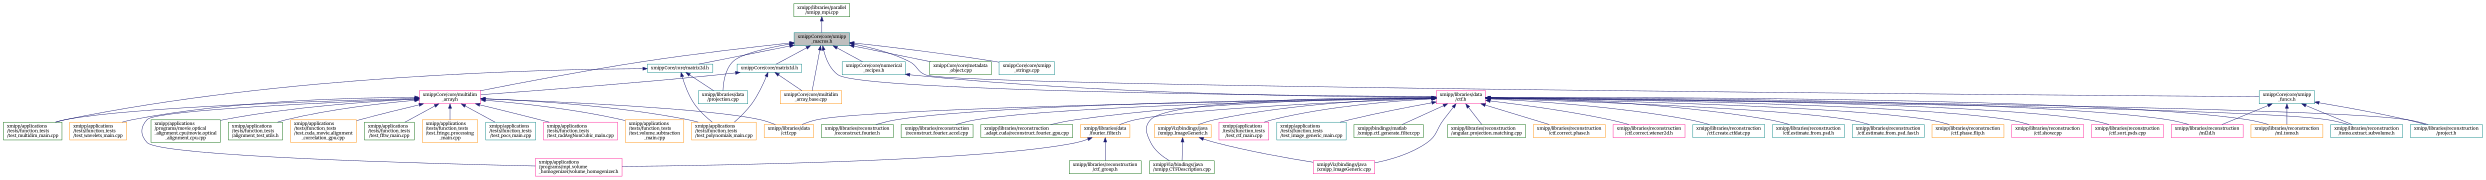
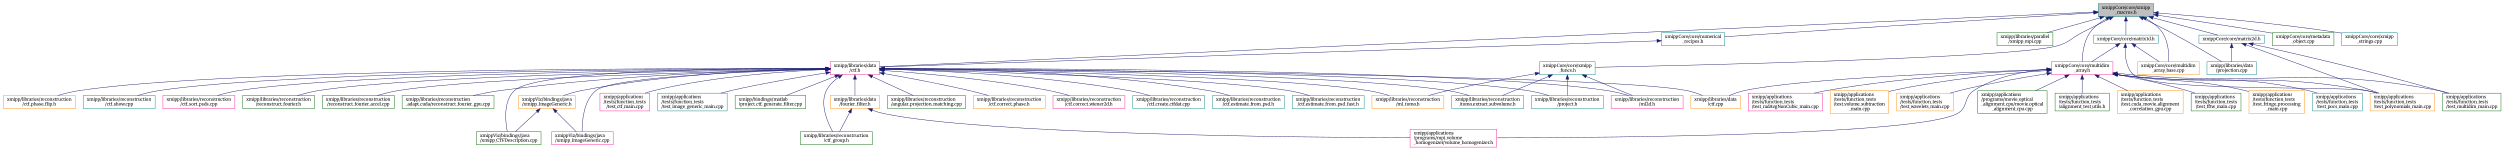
(822, 27) -> (2073, 25)
none -> (824, 103)
(1389, 131) -> (770, 102)
(2048, 131) -> (119, 102)
